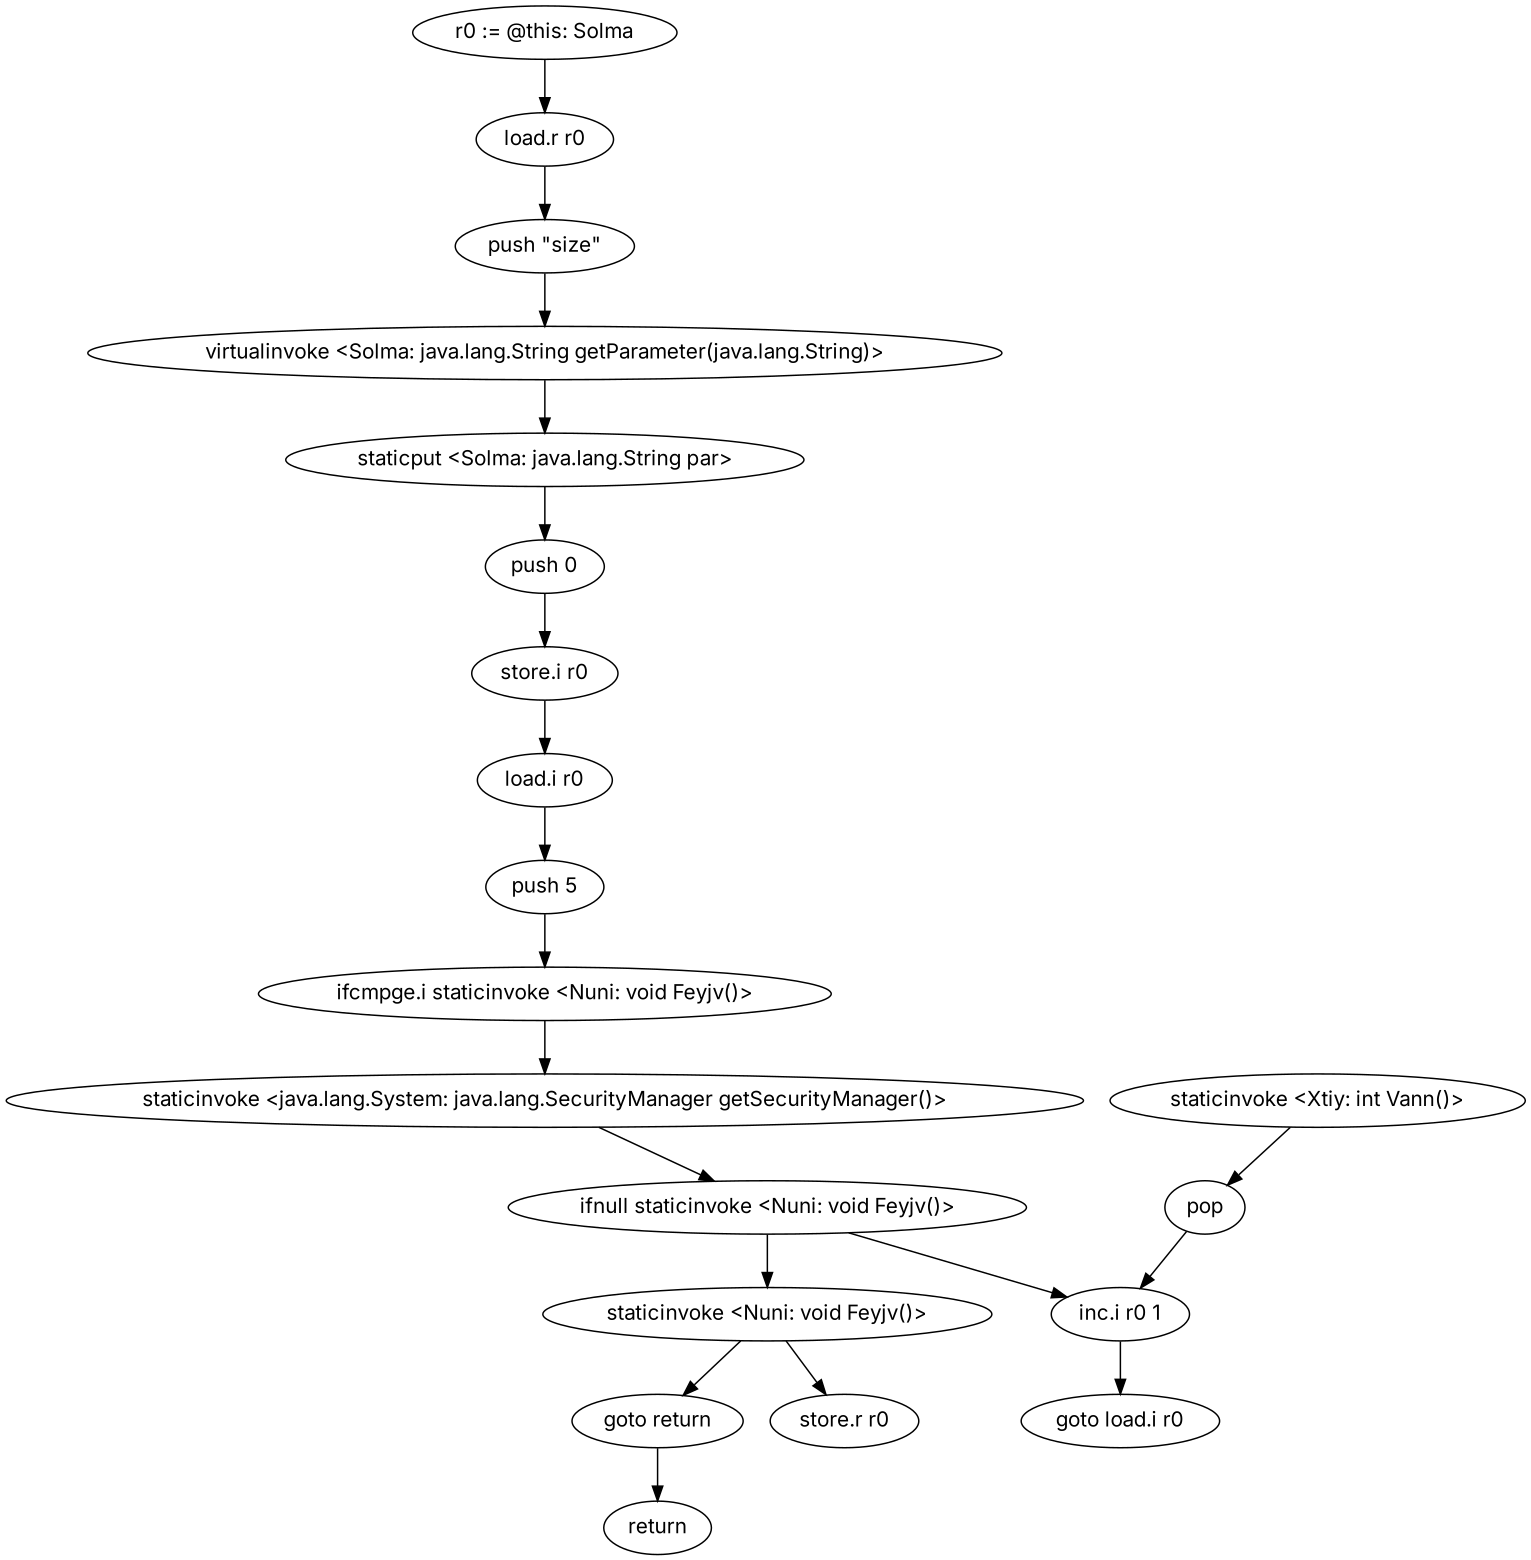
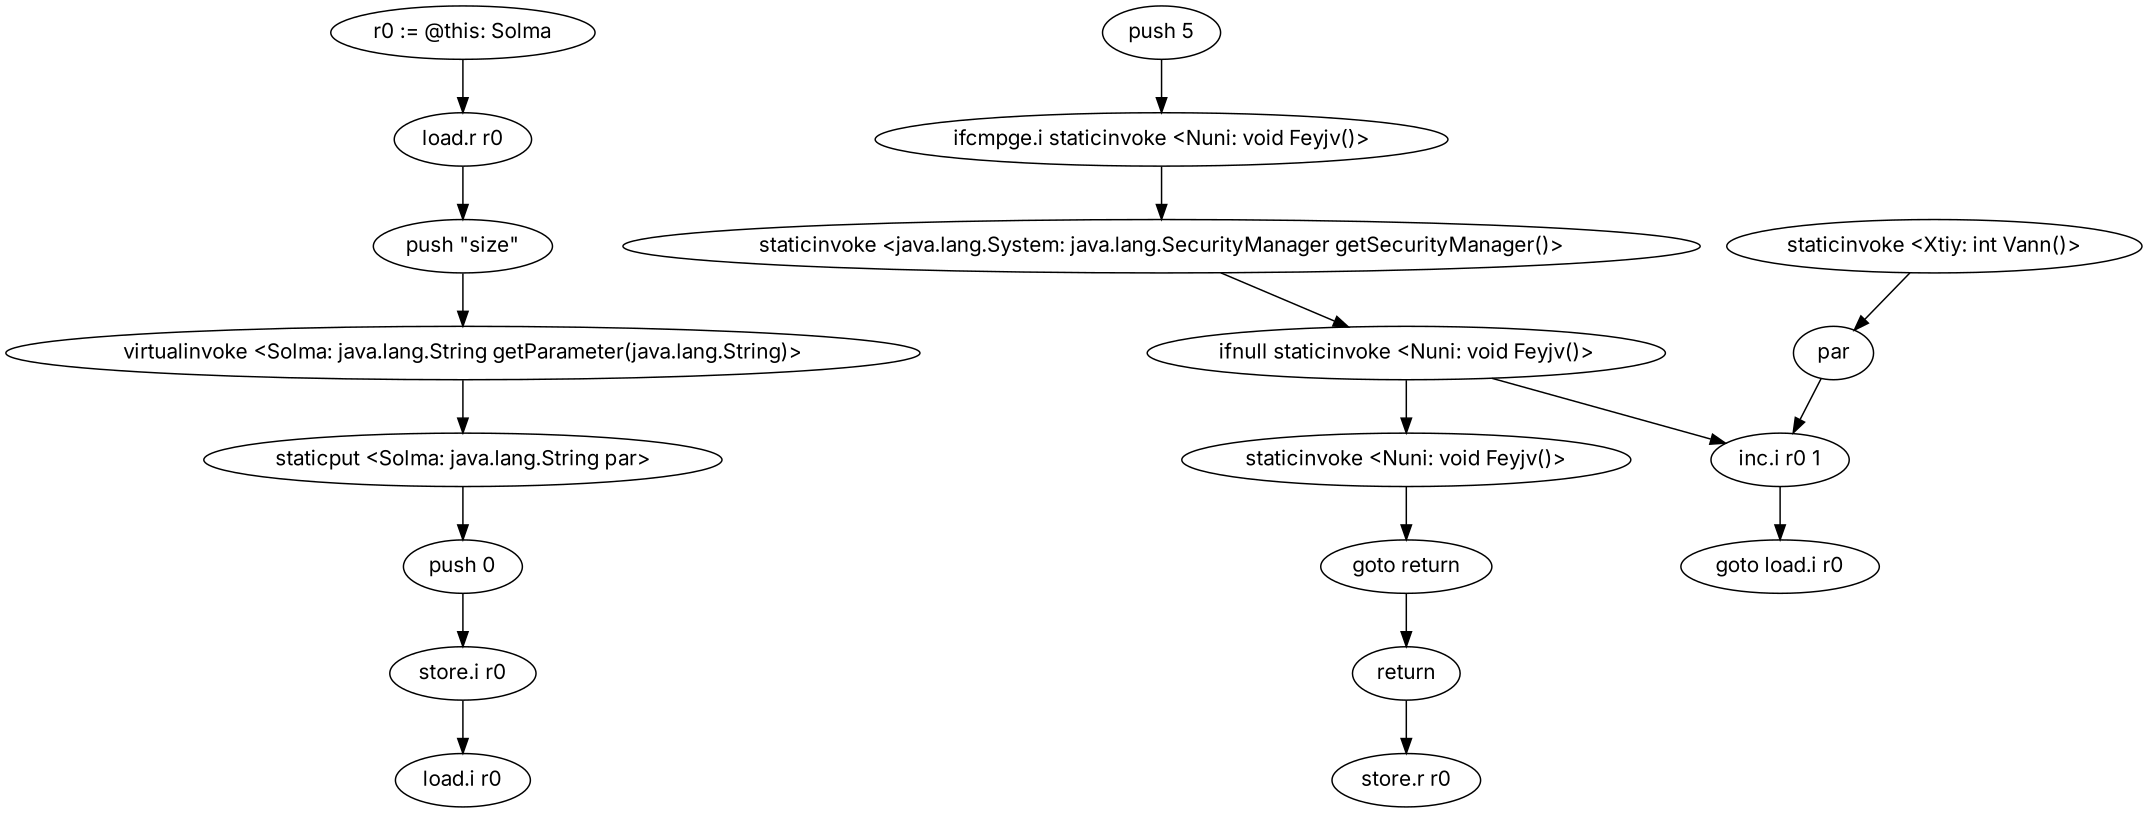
(545, 826) -> none
(1205, 1207) -> (1834, 353)
(802, 1362) -> (1406, 720)
